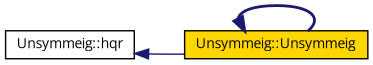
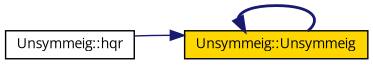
(167, 54) -> (152, 35)
